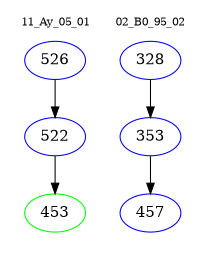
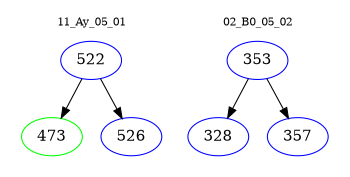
(150, 23) -> (258, 23)
(55, 93) -> (109, 94)
(150, 93) -> (241, 94)
(55, 213) -> (52, 137)
(150, 213) -> (298, 137)
